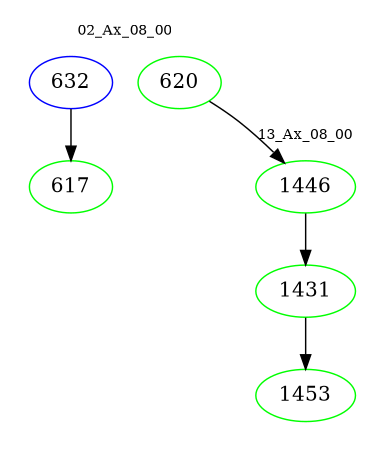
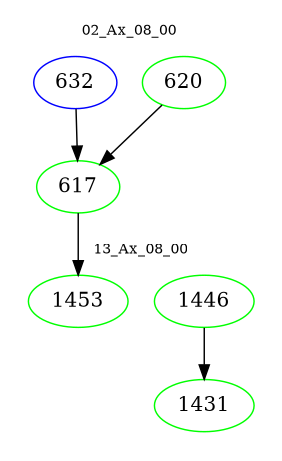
(254, 134) -> (137, 130)
(306, 336) -> (78, 245)
